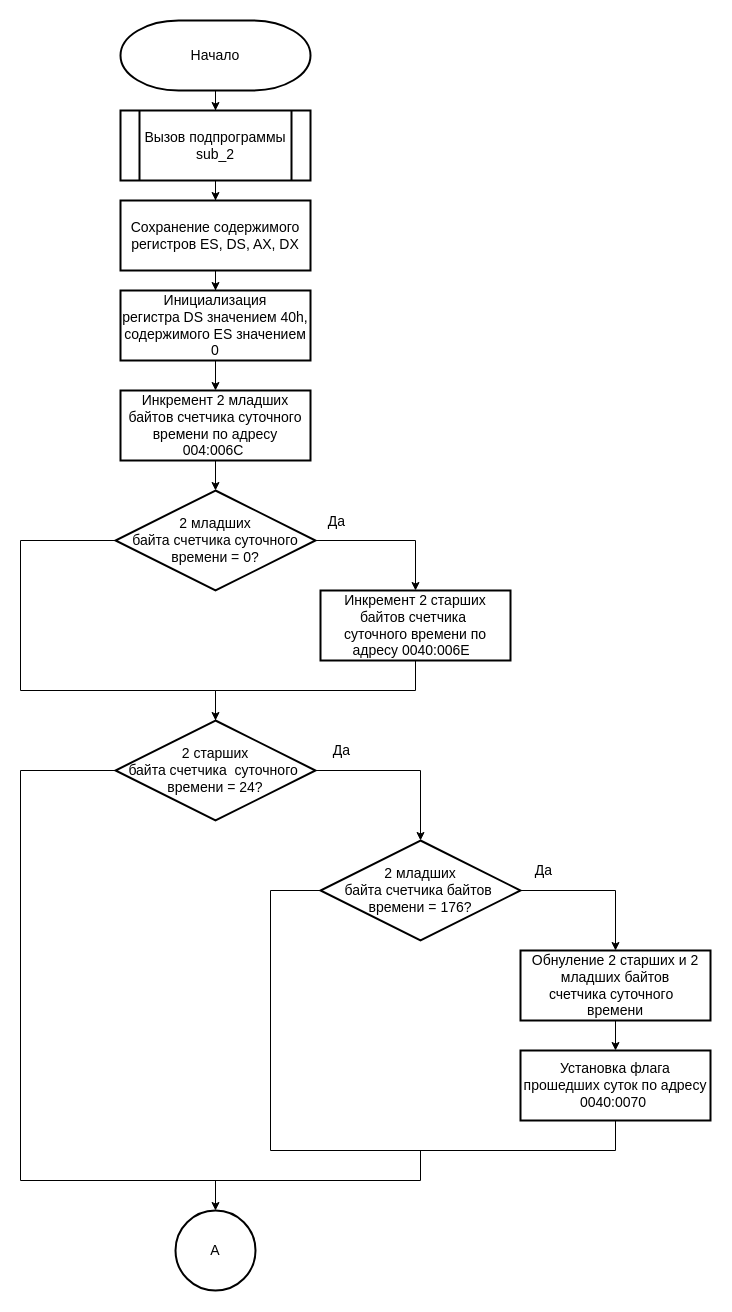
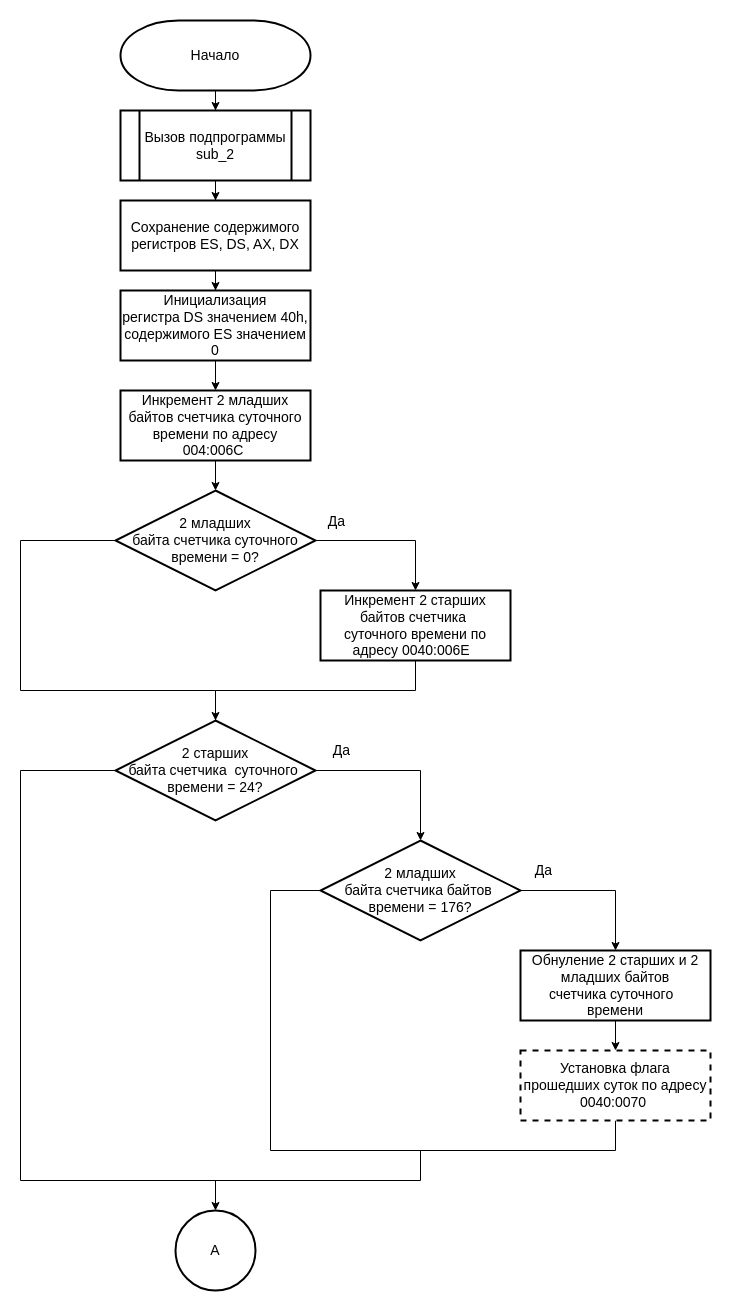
(616, 1086) -> (616, 1086)
